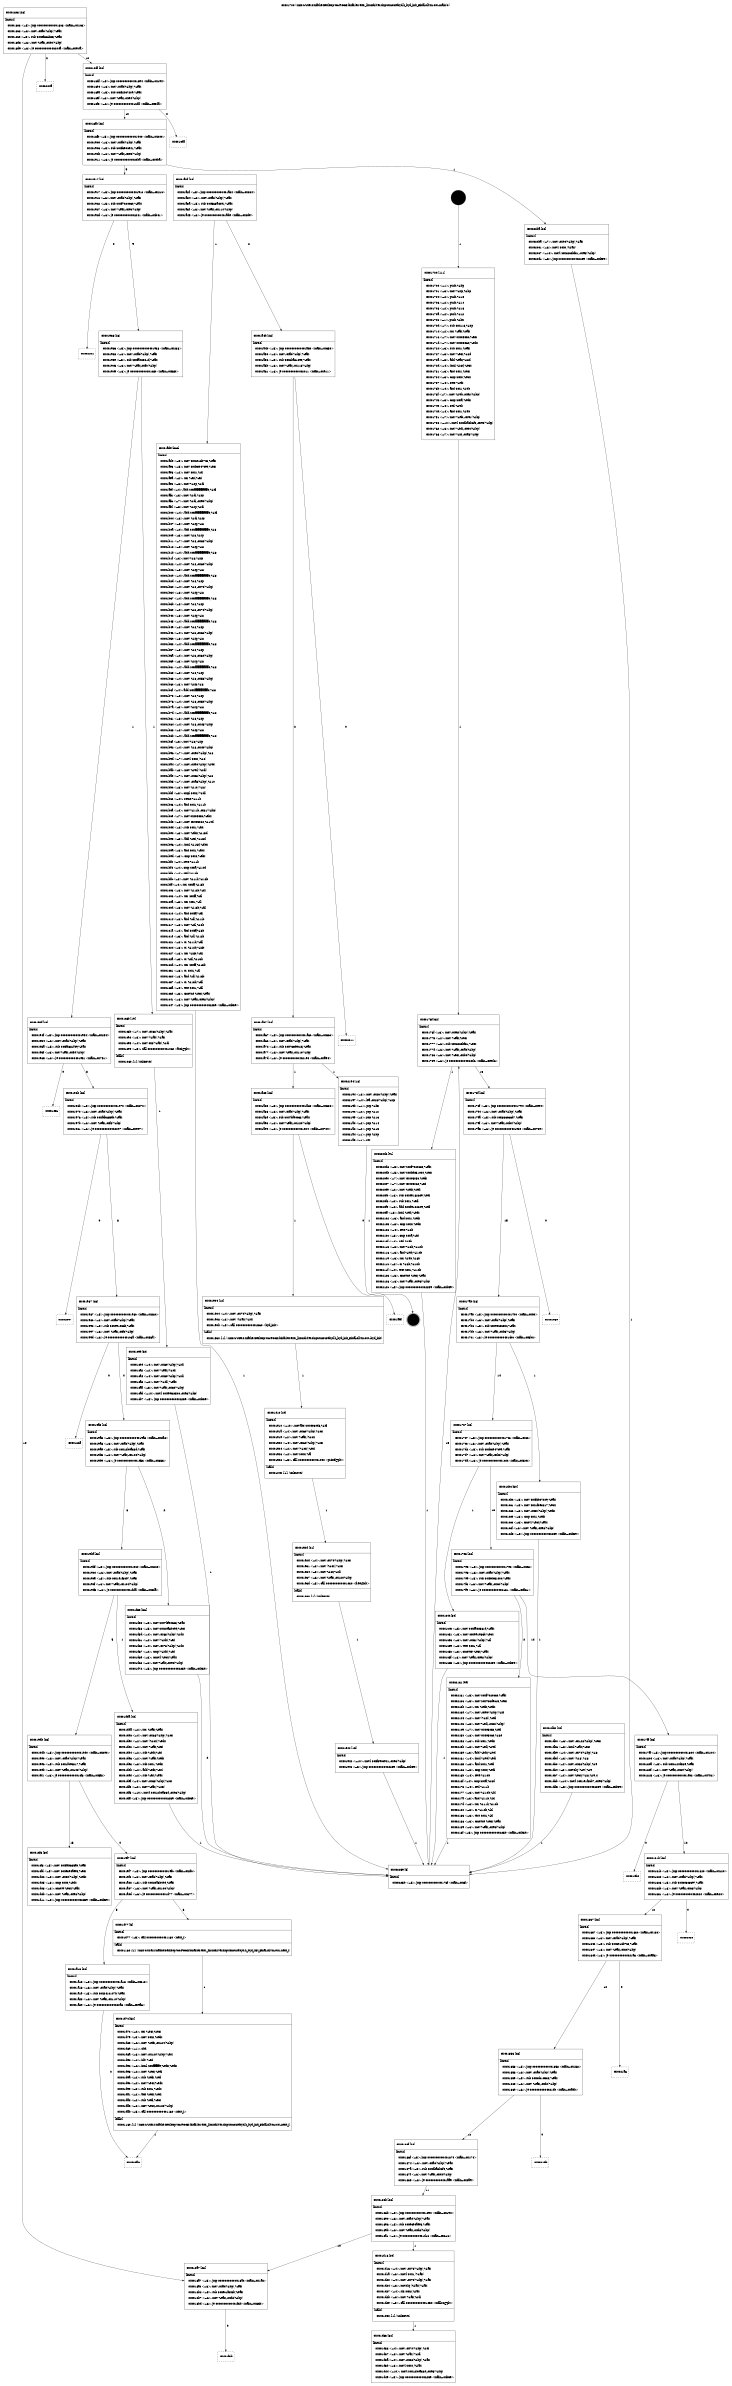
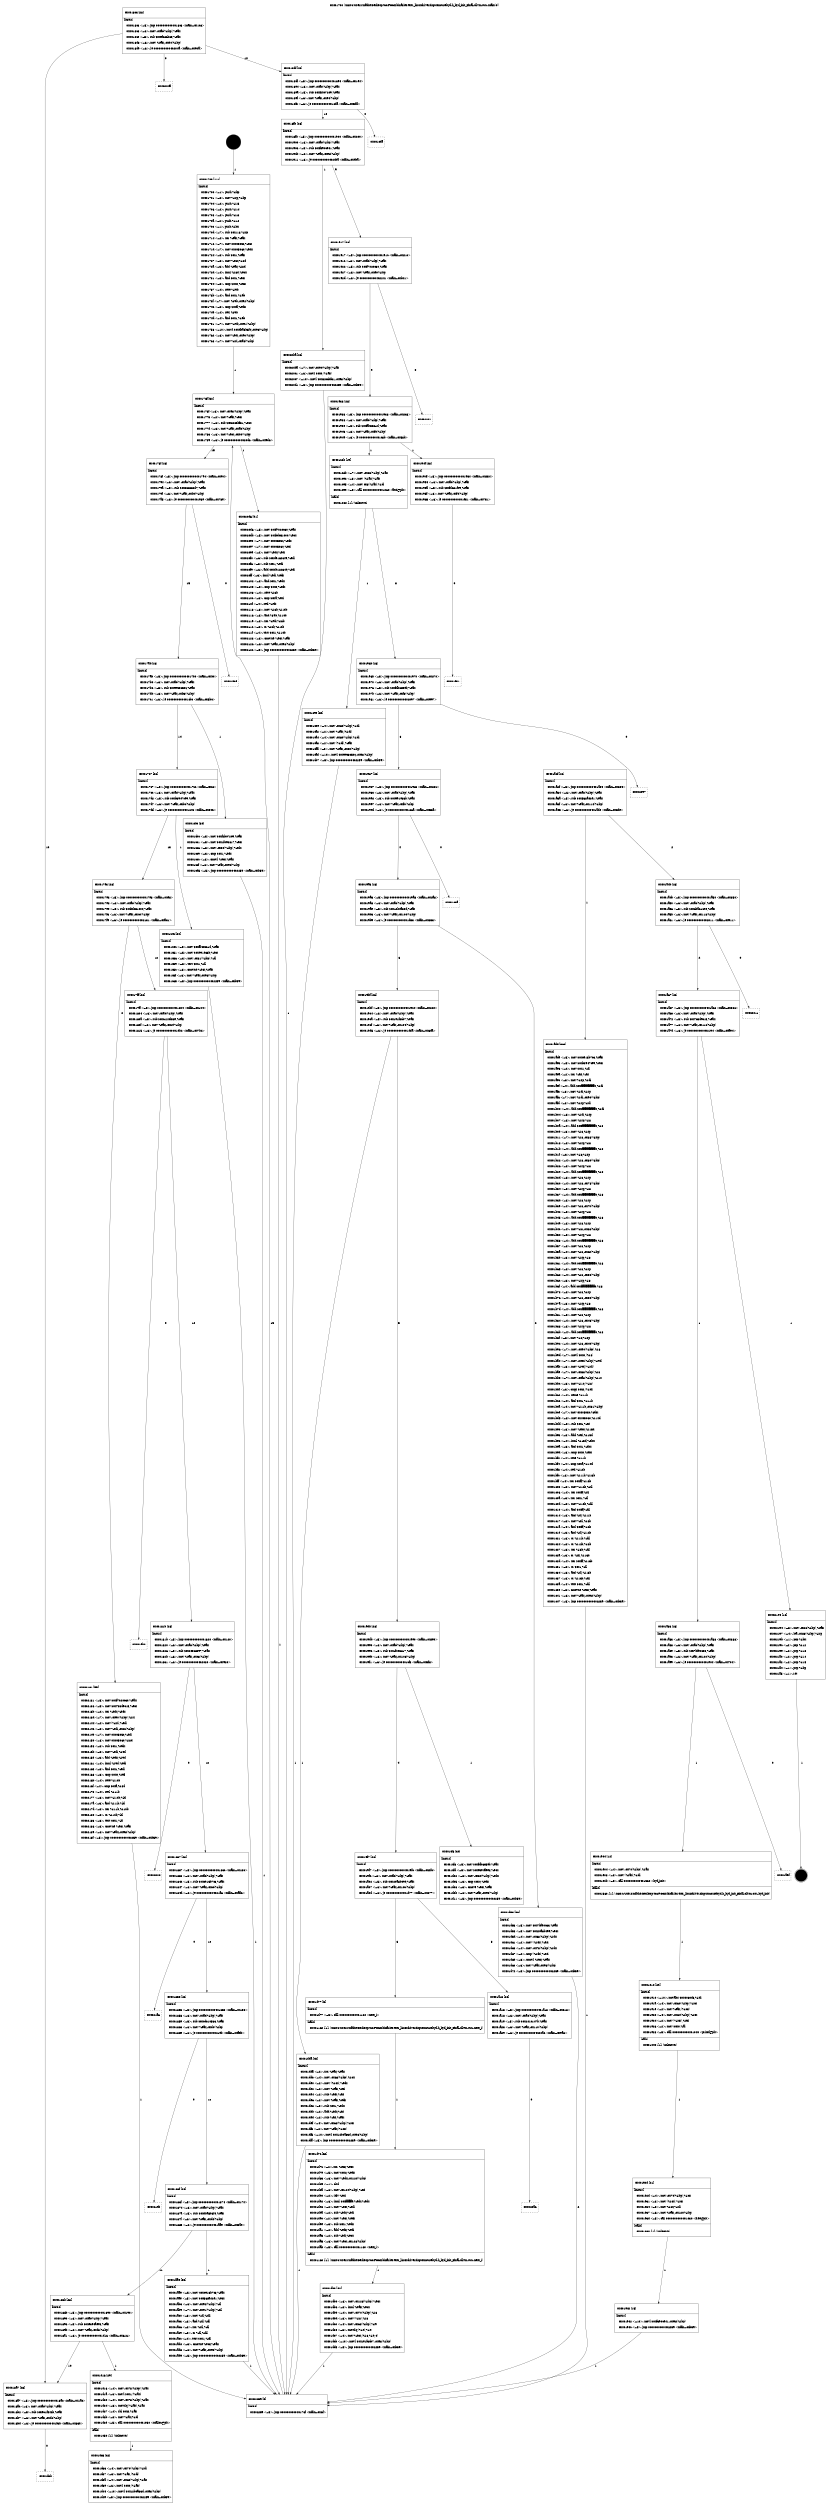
(87, 1075) -> (384, 583)
(71, 1843) -> (471, 1763)
(148, 2143) -> (375, 2274)
none -> (207, 2318)
